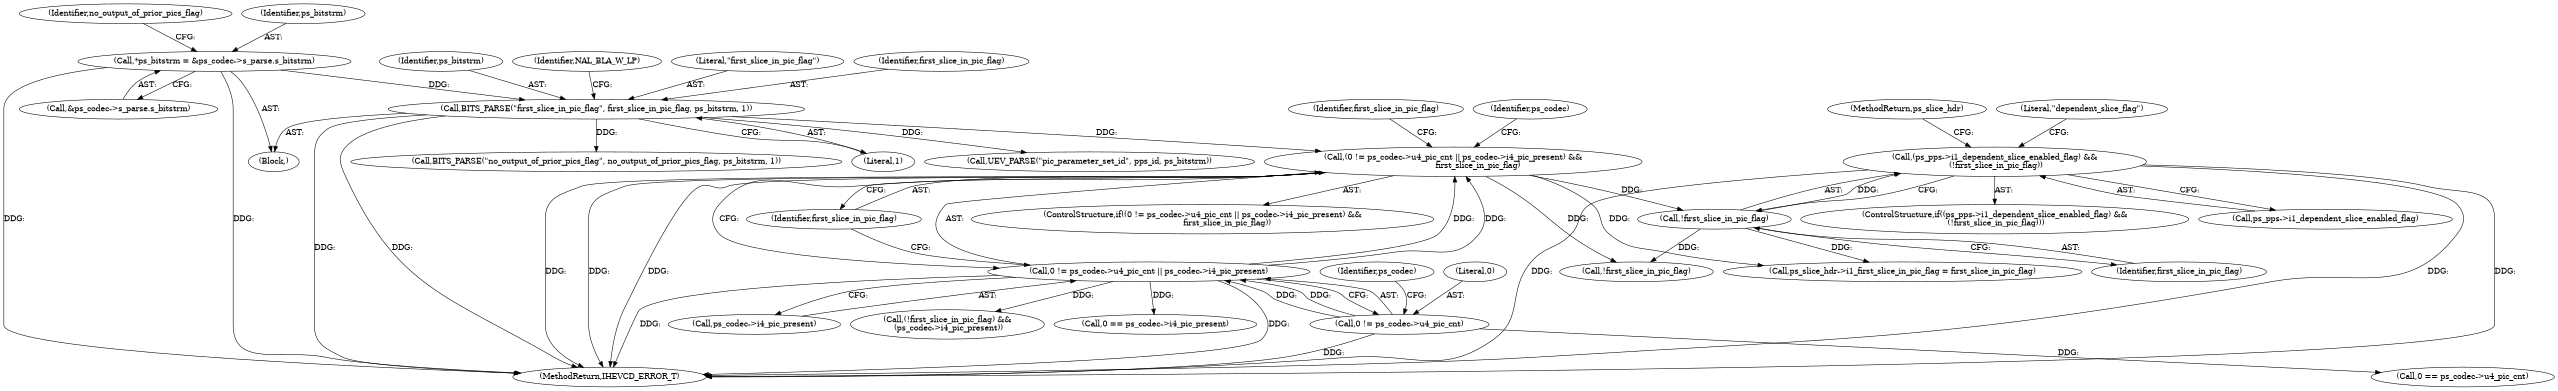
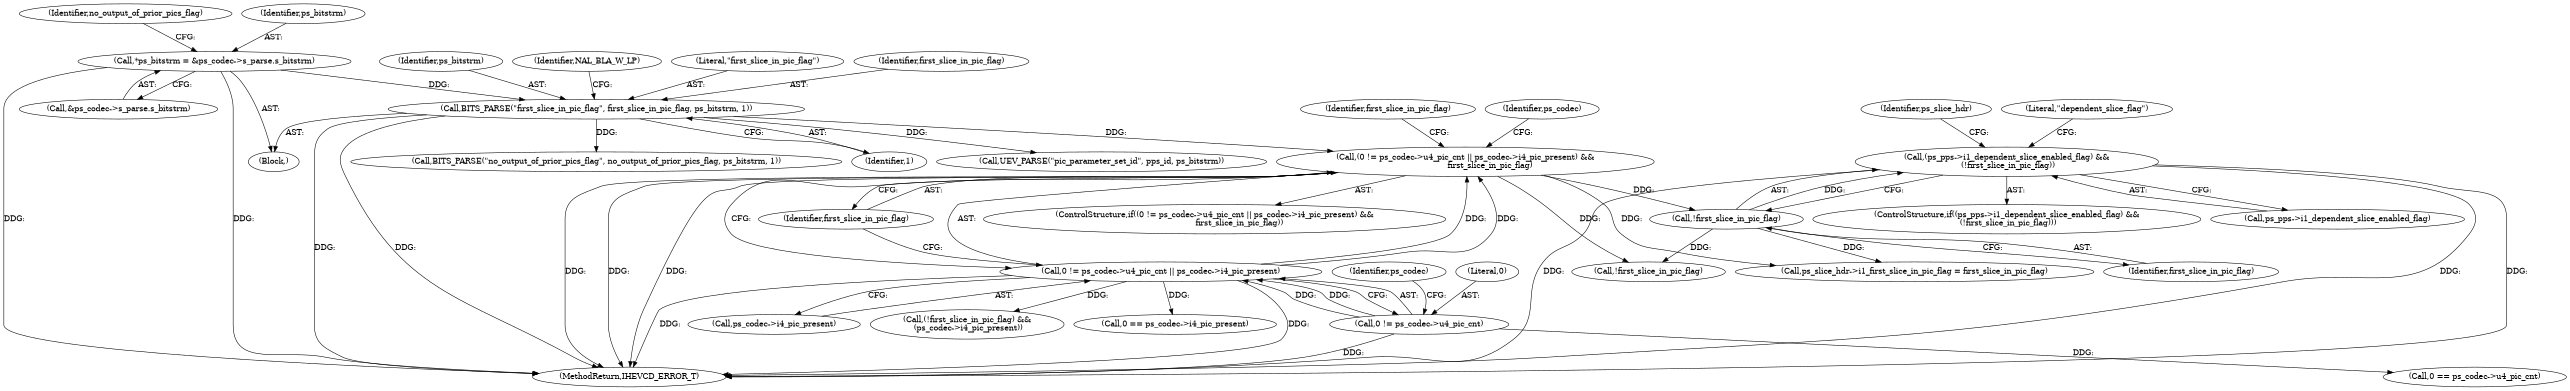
(1907, 109) -> (1926, 109)
(883, 162) -> (889, 162)
